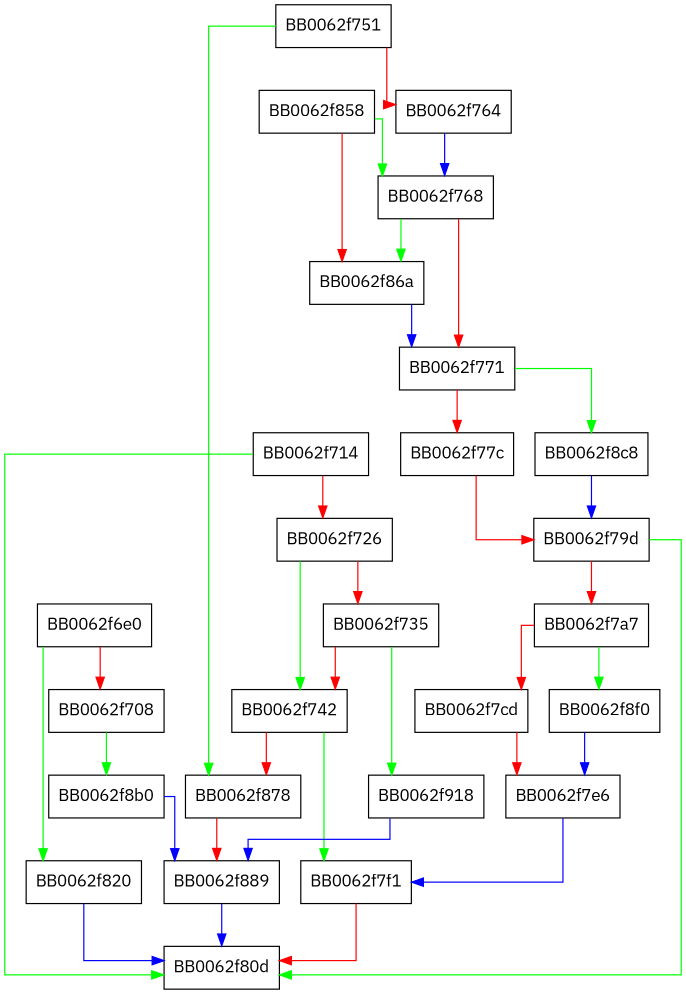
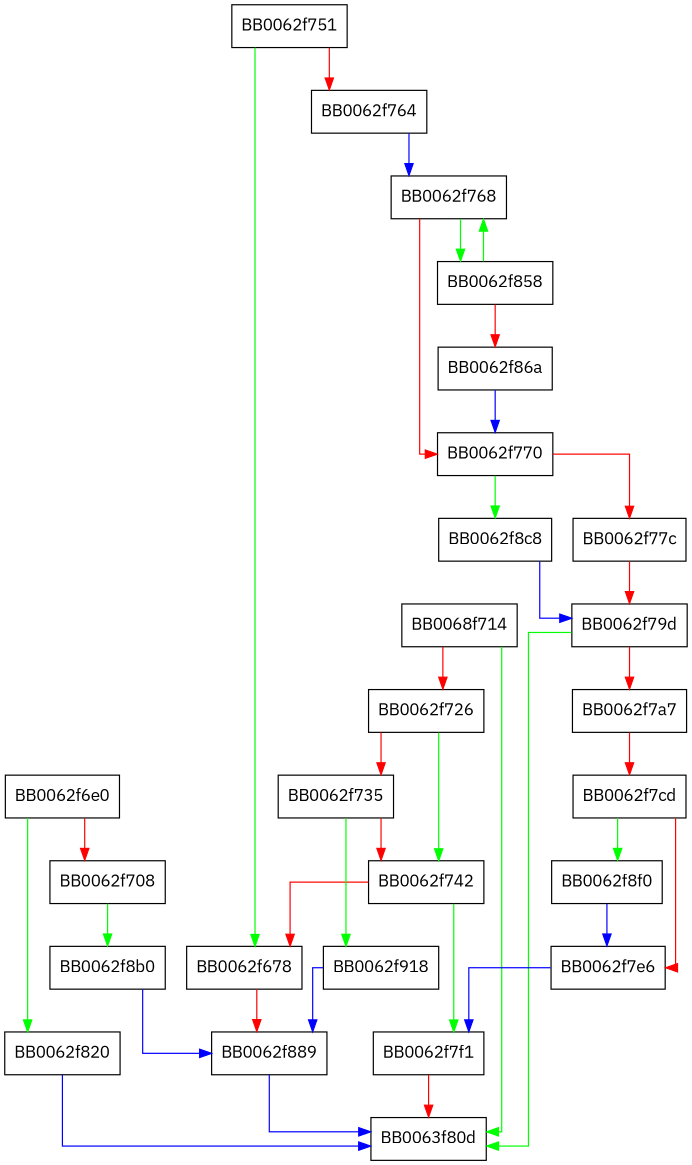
(401, 234) -> (460, 234)
(457, 369) -> (495, 454)
(311, 454) -> (460, 625)
(599, 662) -> (618, 833)
(243, 797) -> (244, 968)
(222, 968) -> (429, 1139)
